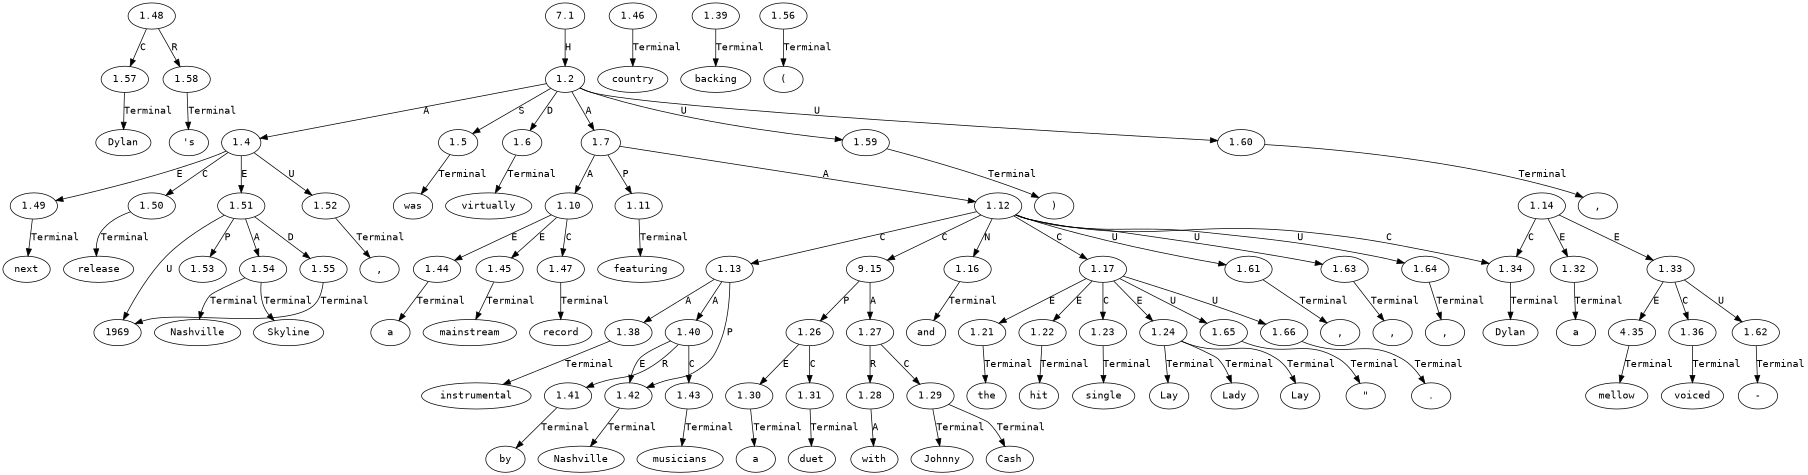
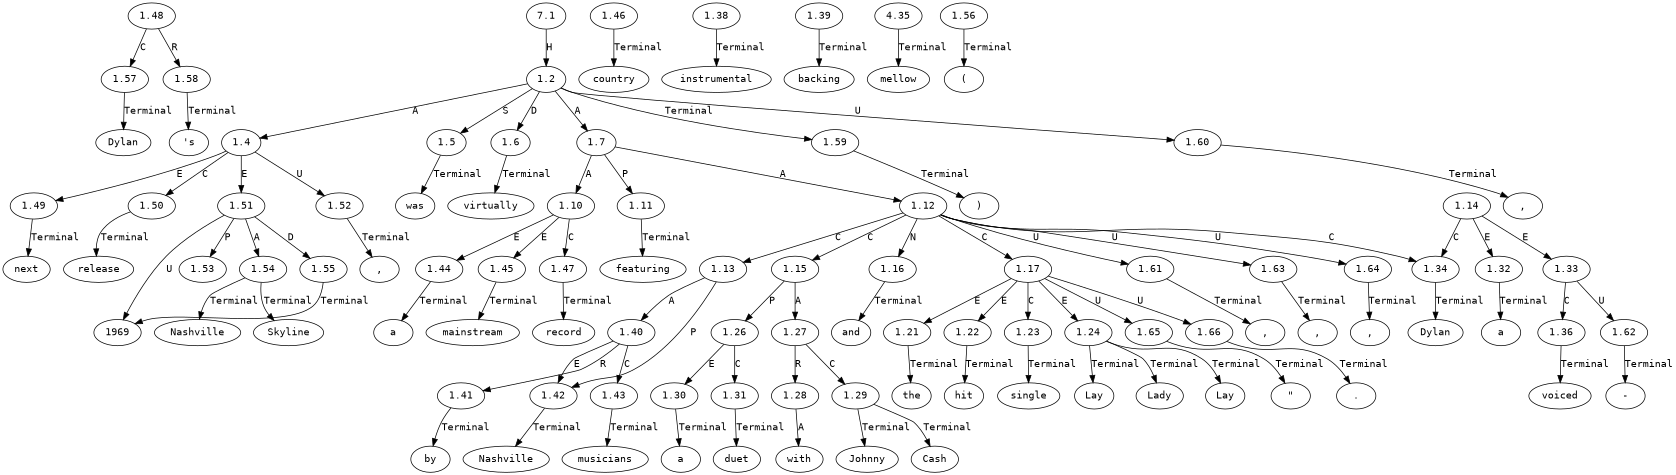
(684, 111) -> (689, 111)
(870, 269) -> (795, 269)
(1653, 298) -> none
(682, 299) -> none
